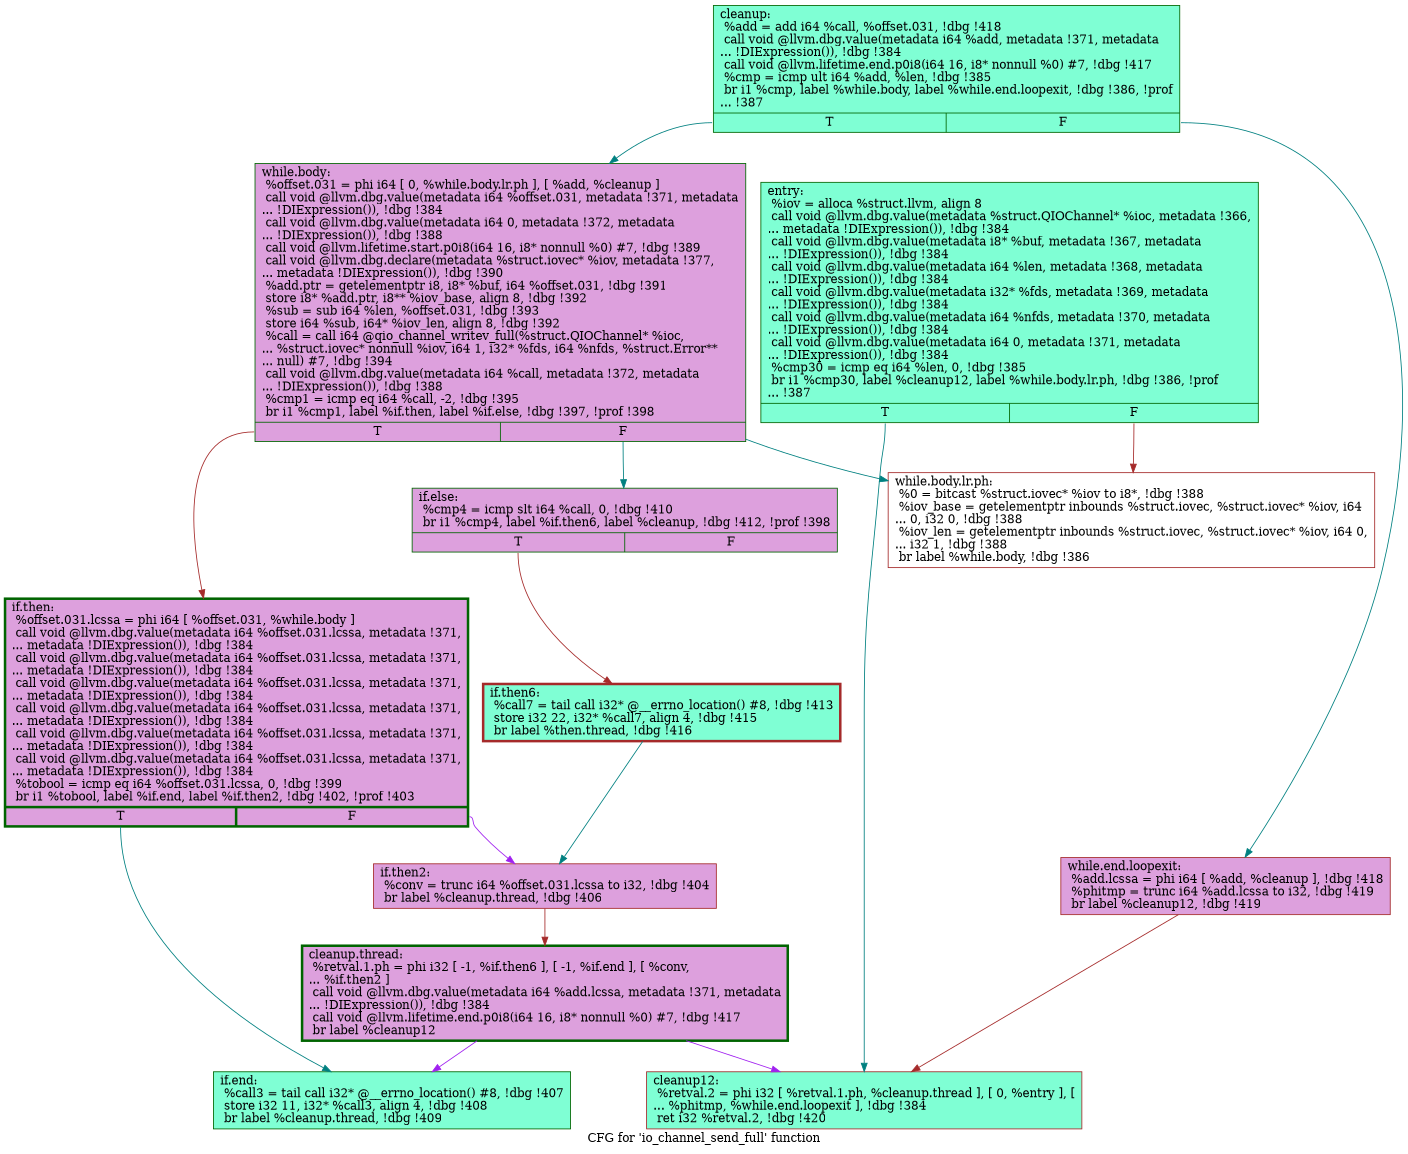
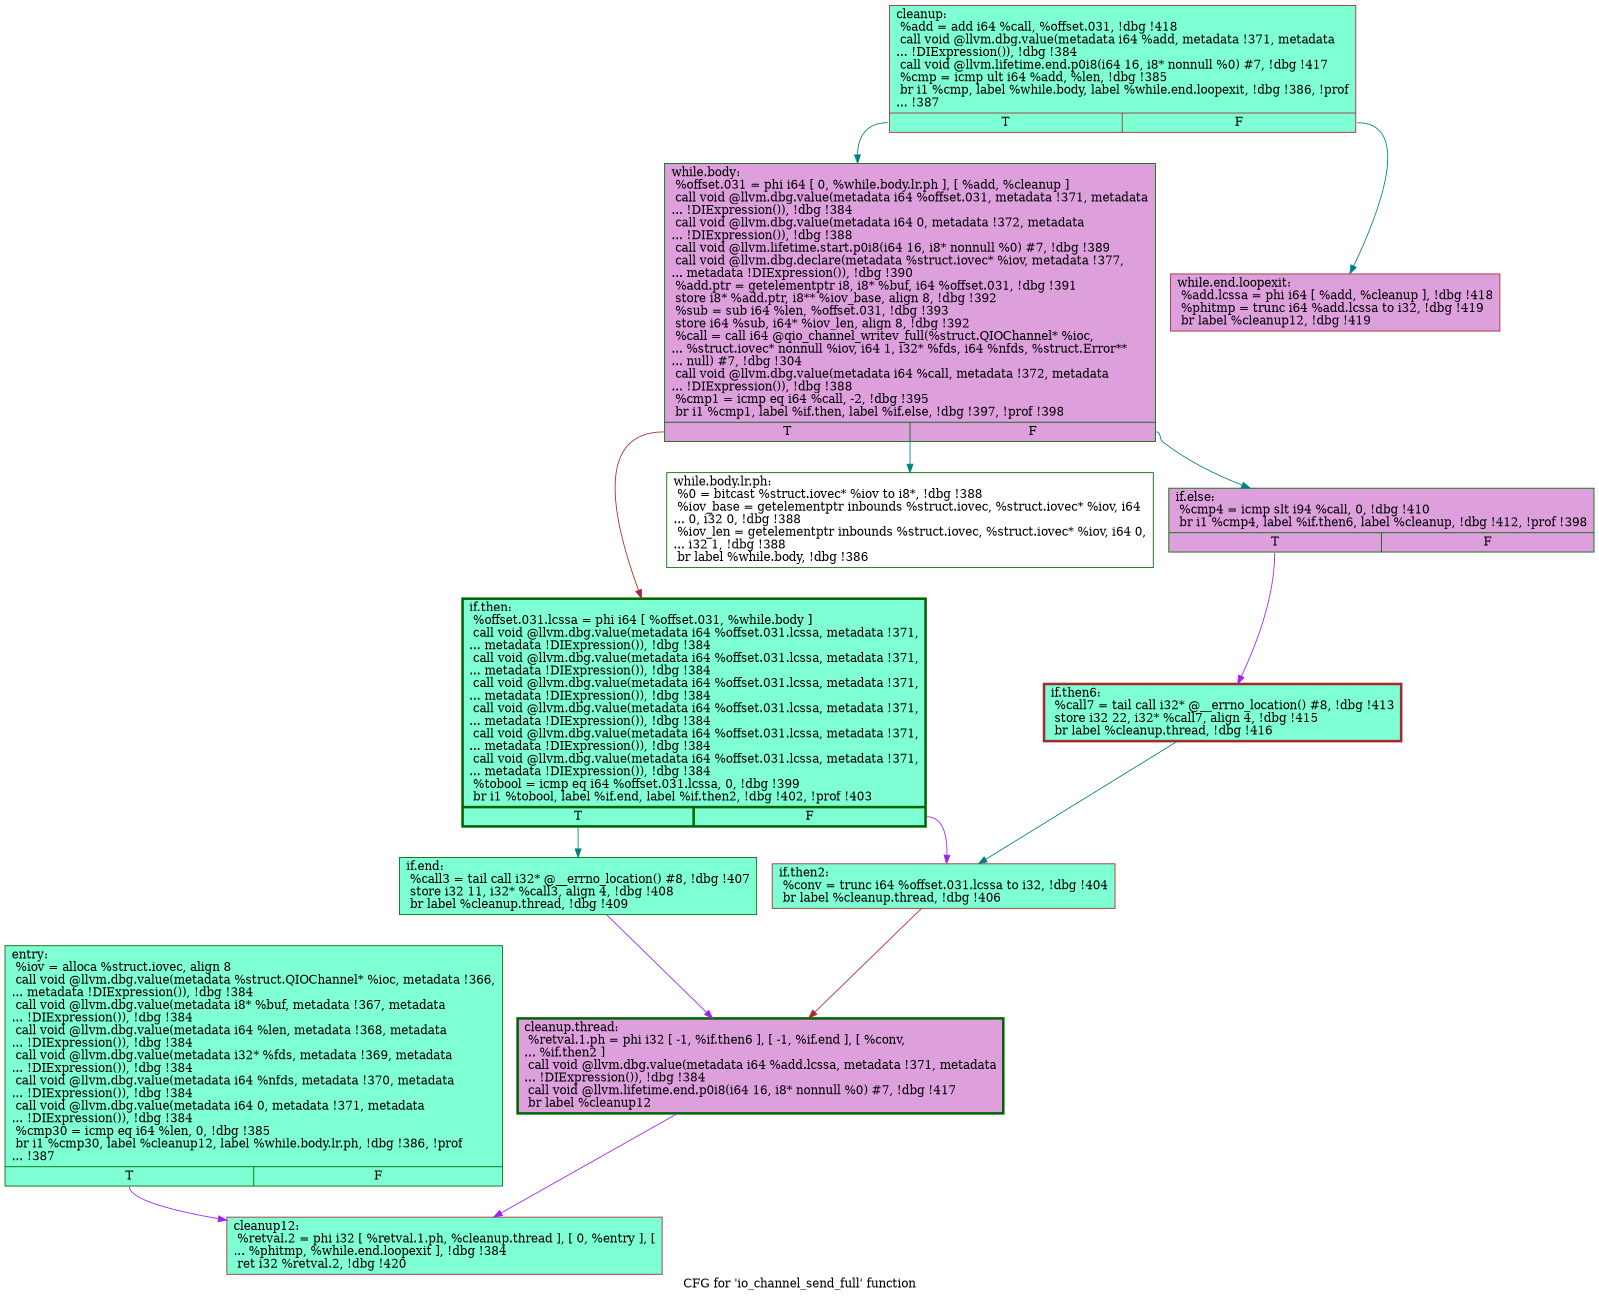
(947, 69) -> (1123, 69)
(875, 204) -> (122, 968)
(327, 362) -> (737, 362)
(1134, 444) -> none
(546, 510) -> (1303, 510)
(1131, 520) -> (910, 520)
(546, 626) -> (1264, 616)
(237, 713) -> (694, 713)
(591, 731) -> (1162, 731)
(864, 743) -> (171, 1209)
(545, 886) -> (944, 886)
(1049, 991) -> none
(458, 1054) -> (657, 964)
